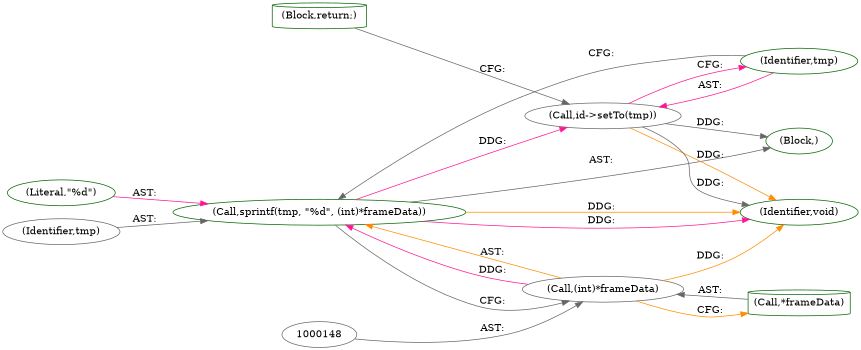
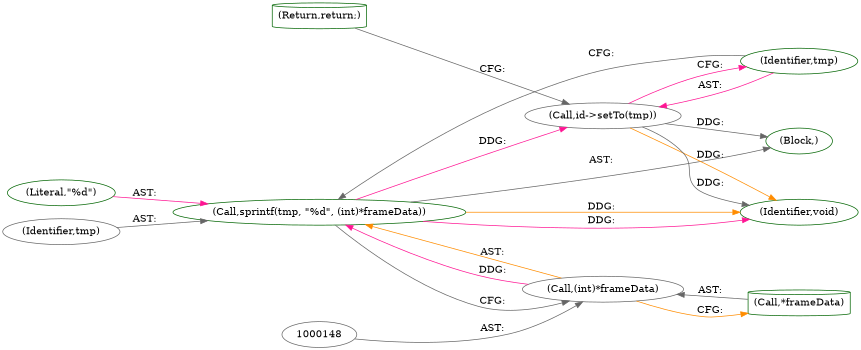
(319, 16) -> (319, 16)
(724, 263) -> none
